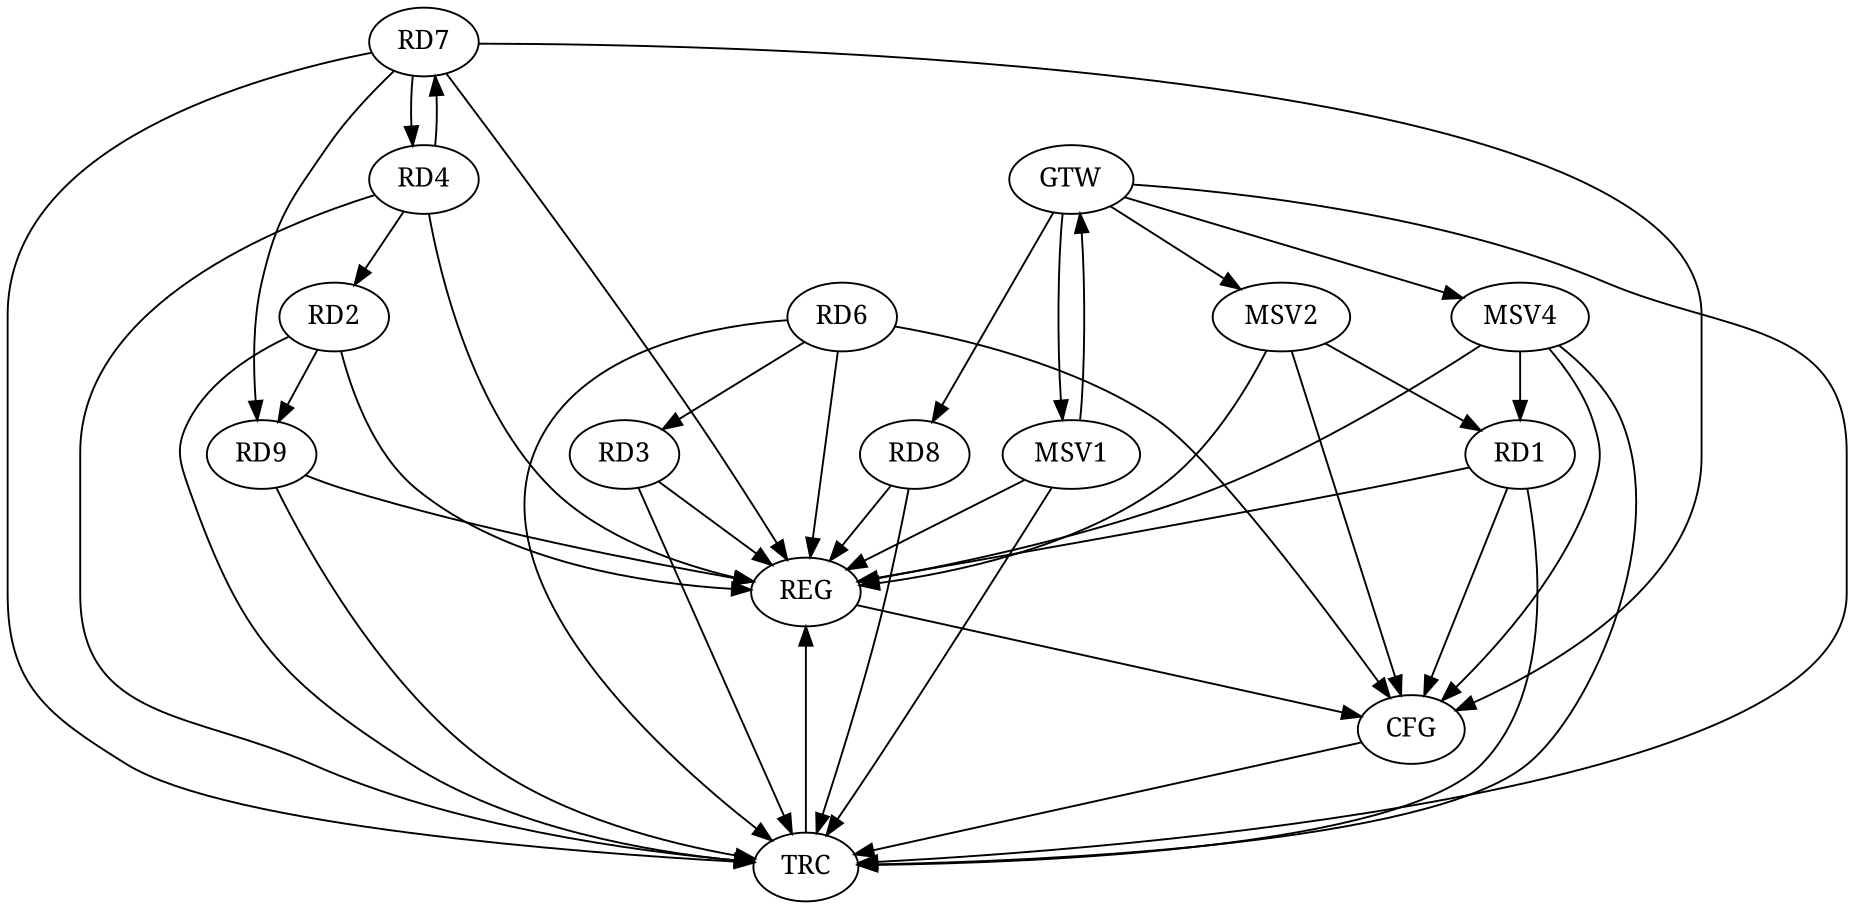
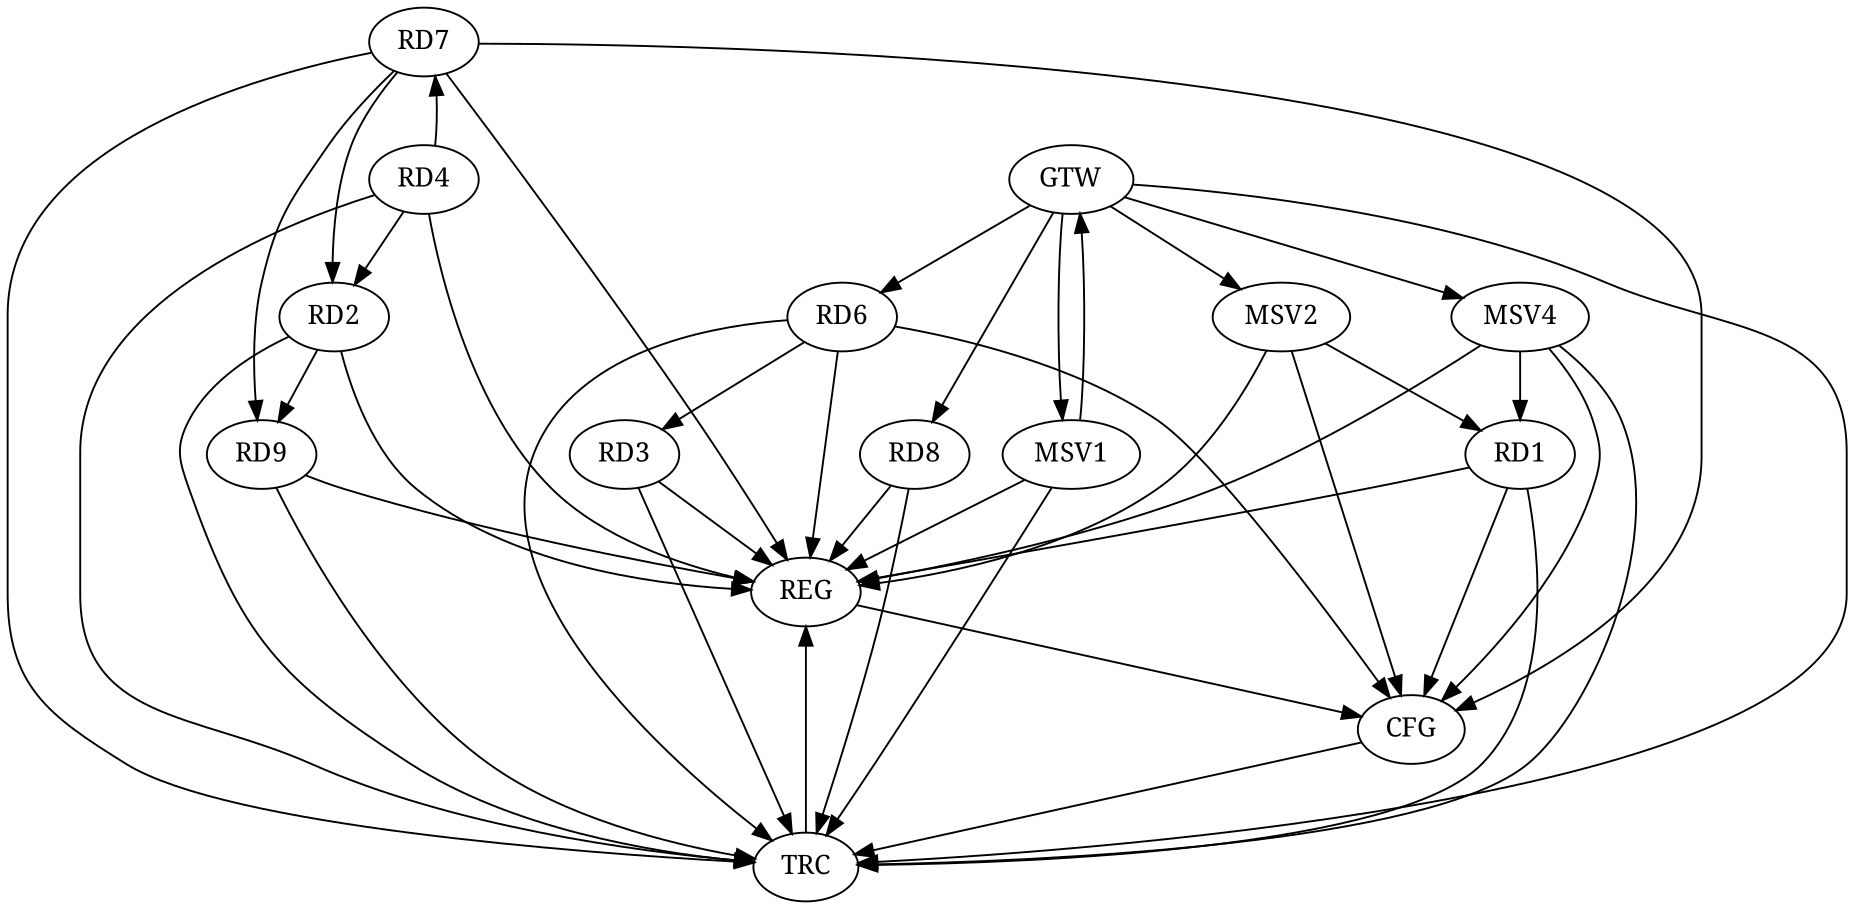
(411, 101) -> (346, 161)
none -> (964, 244)
